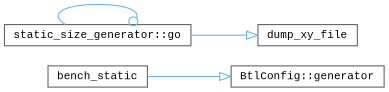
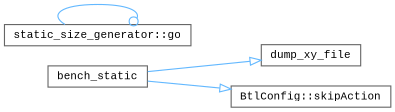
(219, 35) -> (199, 66)
(308, 76) -> (311, 97)
